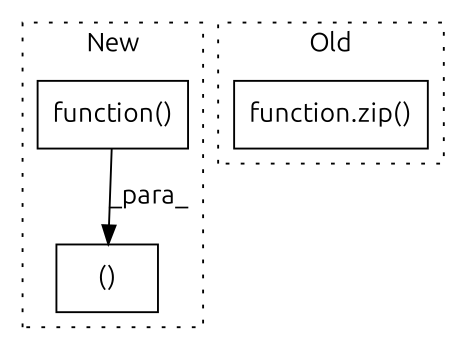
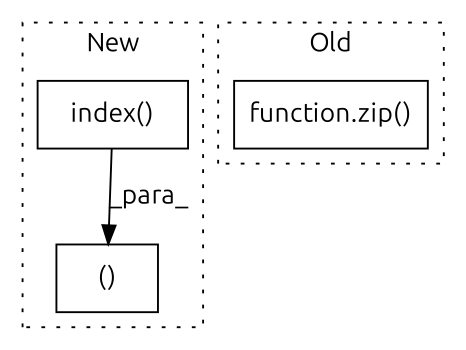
(113, 115) -> (113, 115)
